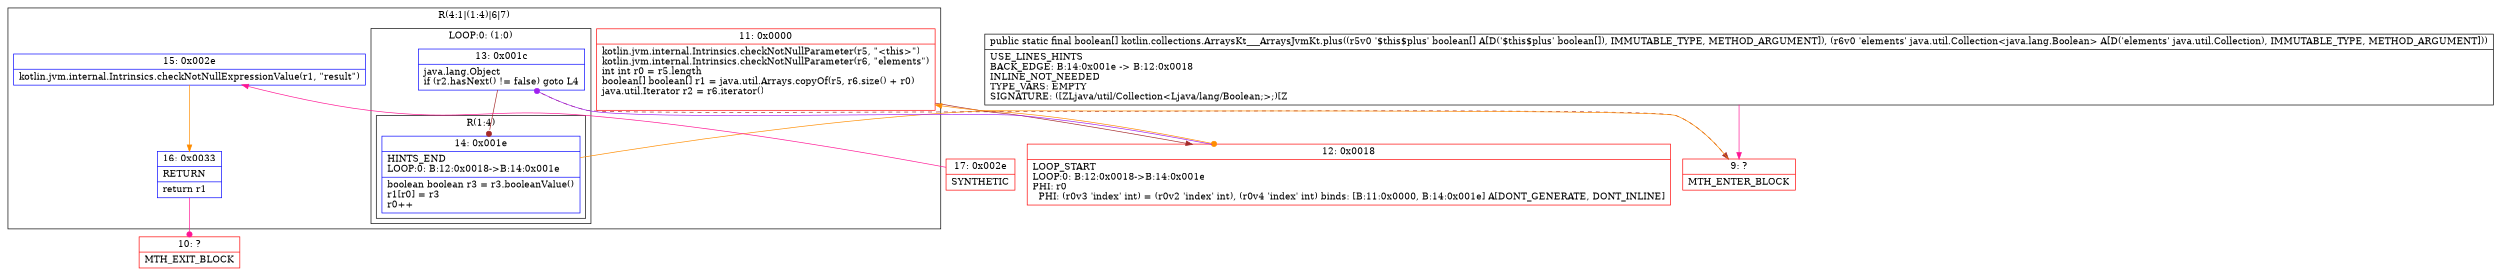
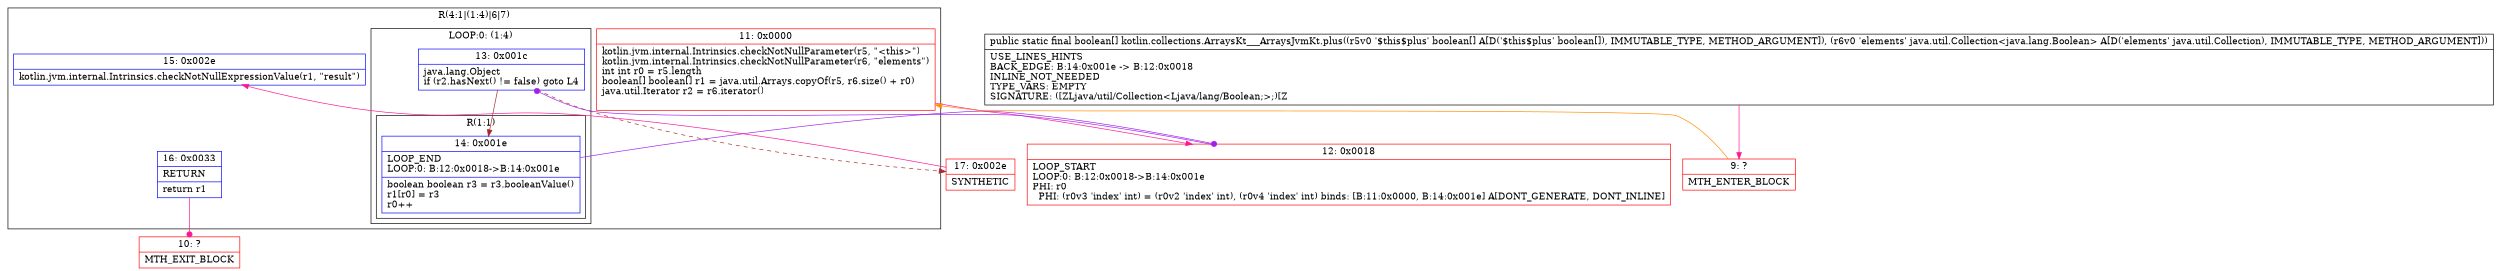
(481, 36) -> (481, 36)
(494, 109) -> (494, 109)
(1134, 111) -> (735, 145)
(189, 115) -> none
(864, 120) -> (864, 120)
(1061, 122) -> (1061, 122)
(481, 123) -> (481, 123)
(417, 159) -> (414, 159)
